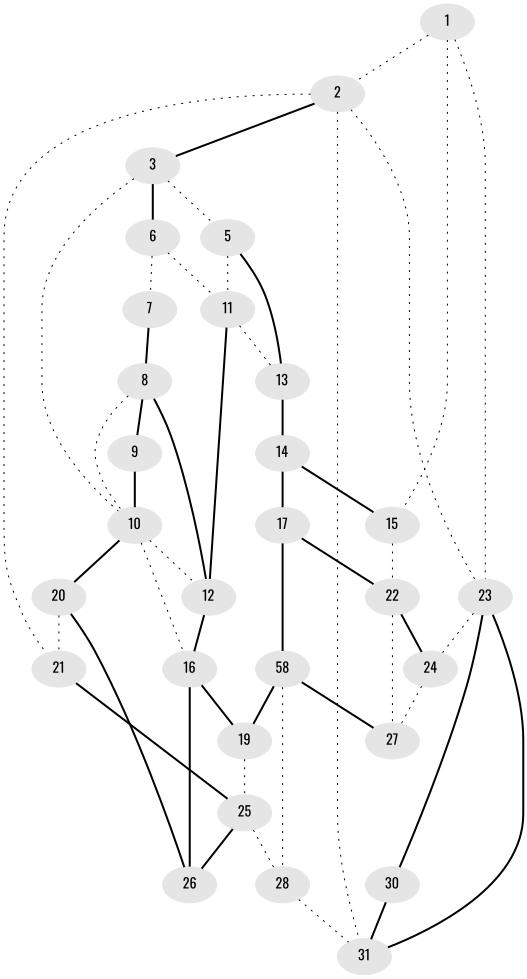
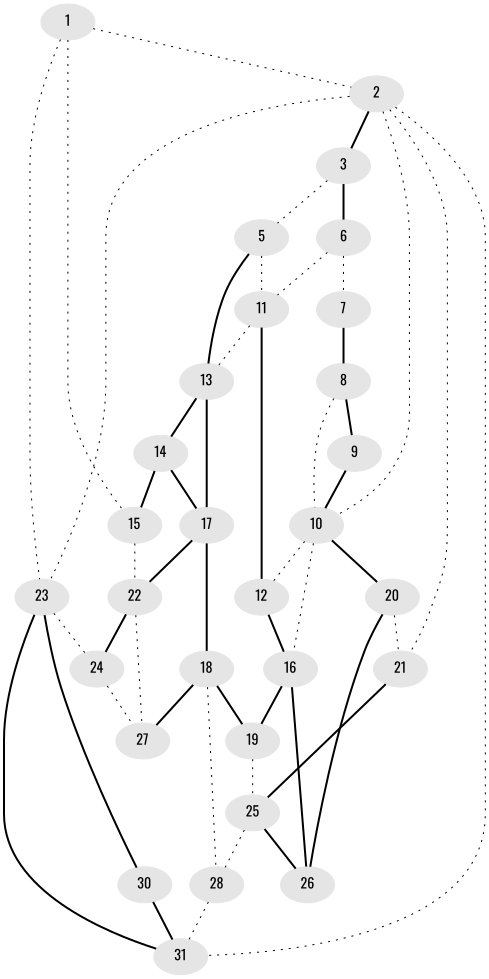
(42, 340) -> (409, 326)
none -> (207, 453)
(186, 487) -> none
(283, 669) -> (207, 669)
